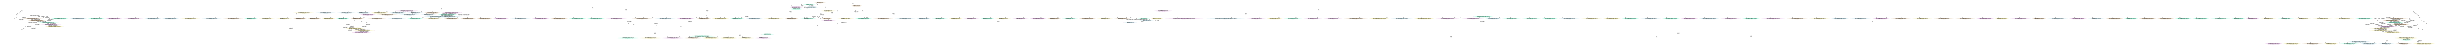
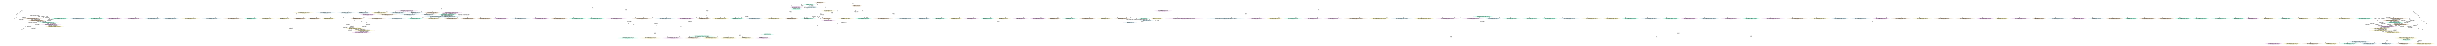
(343, 19) -> none
